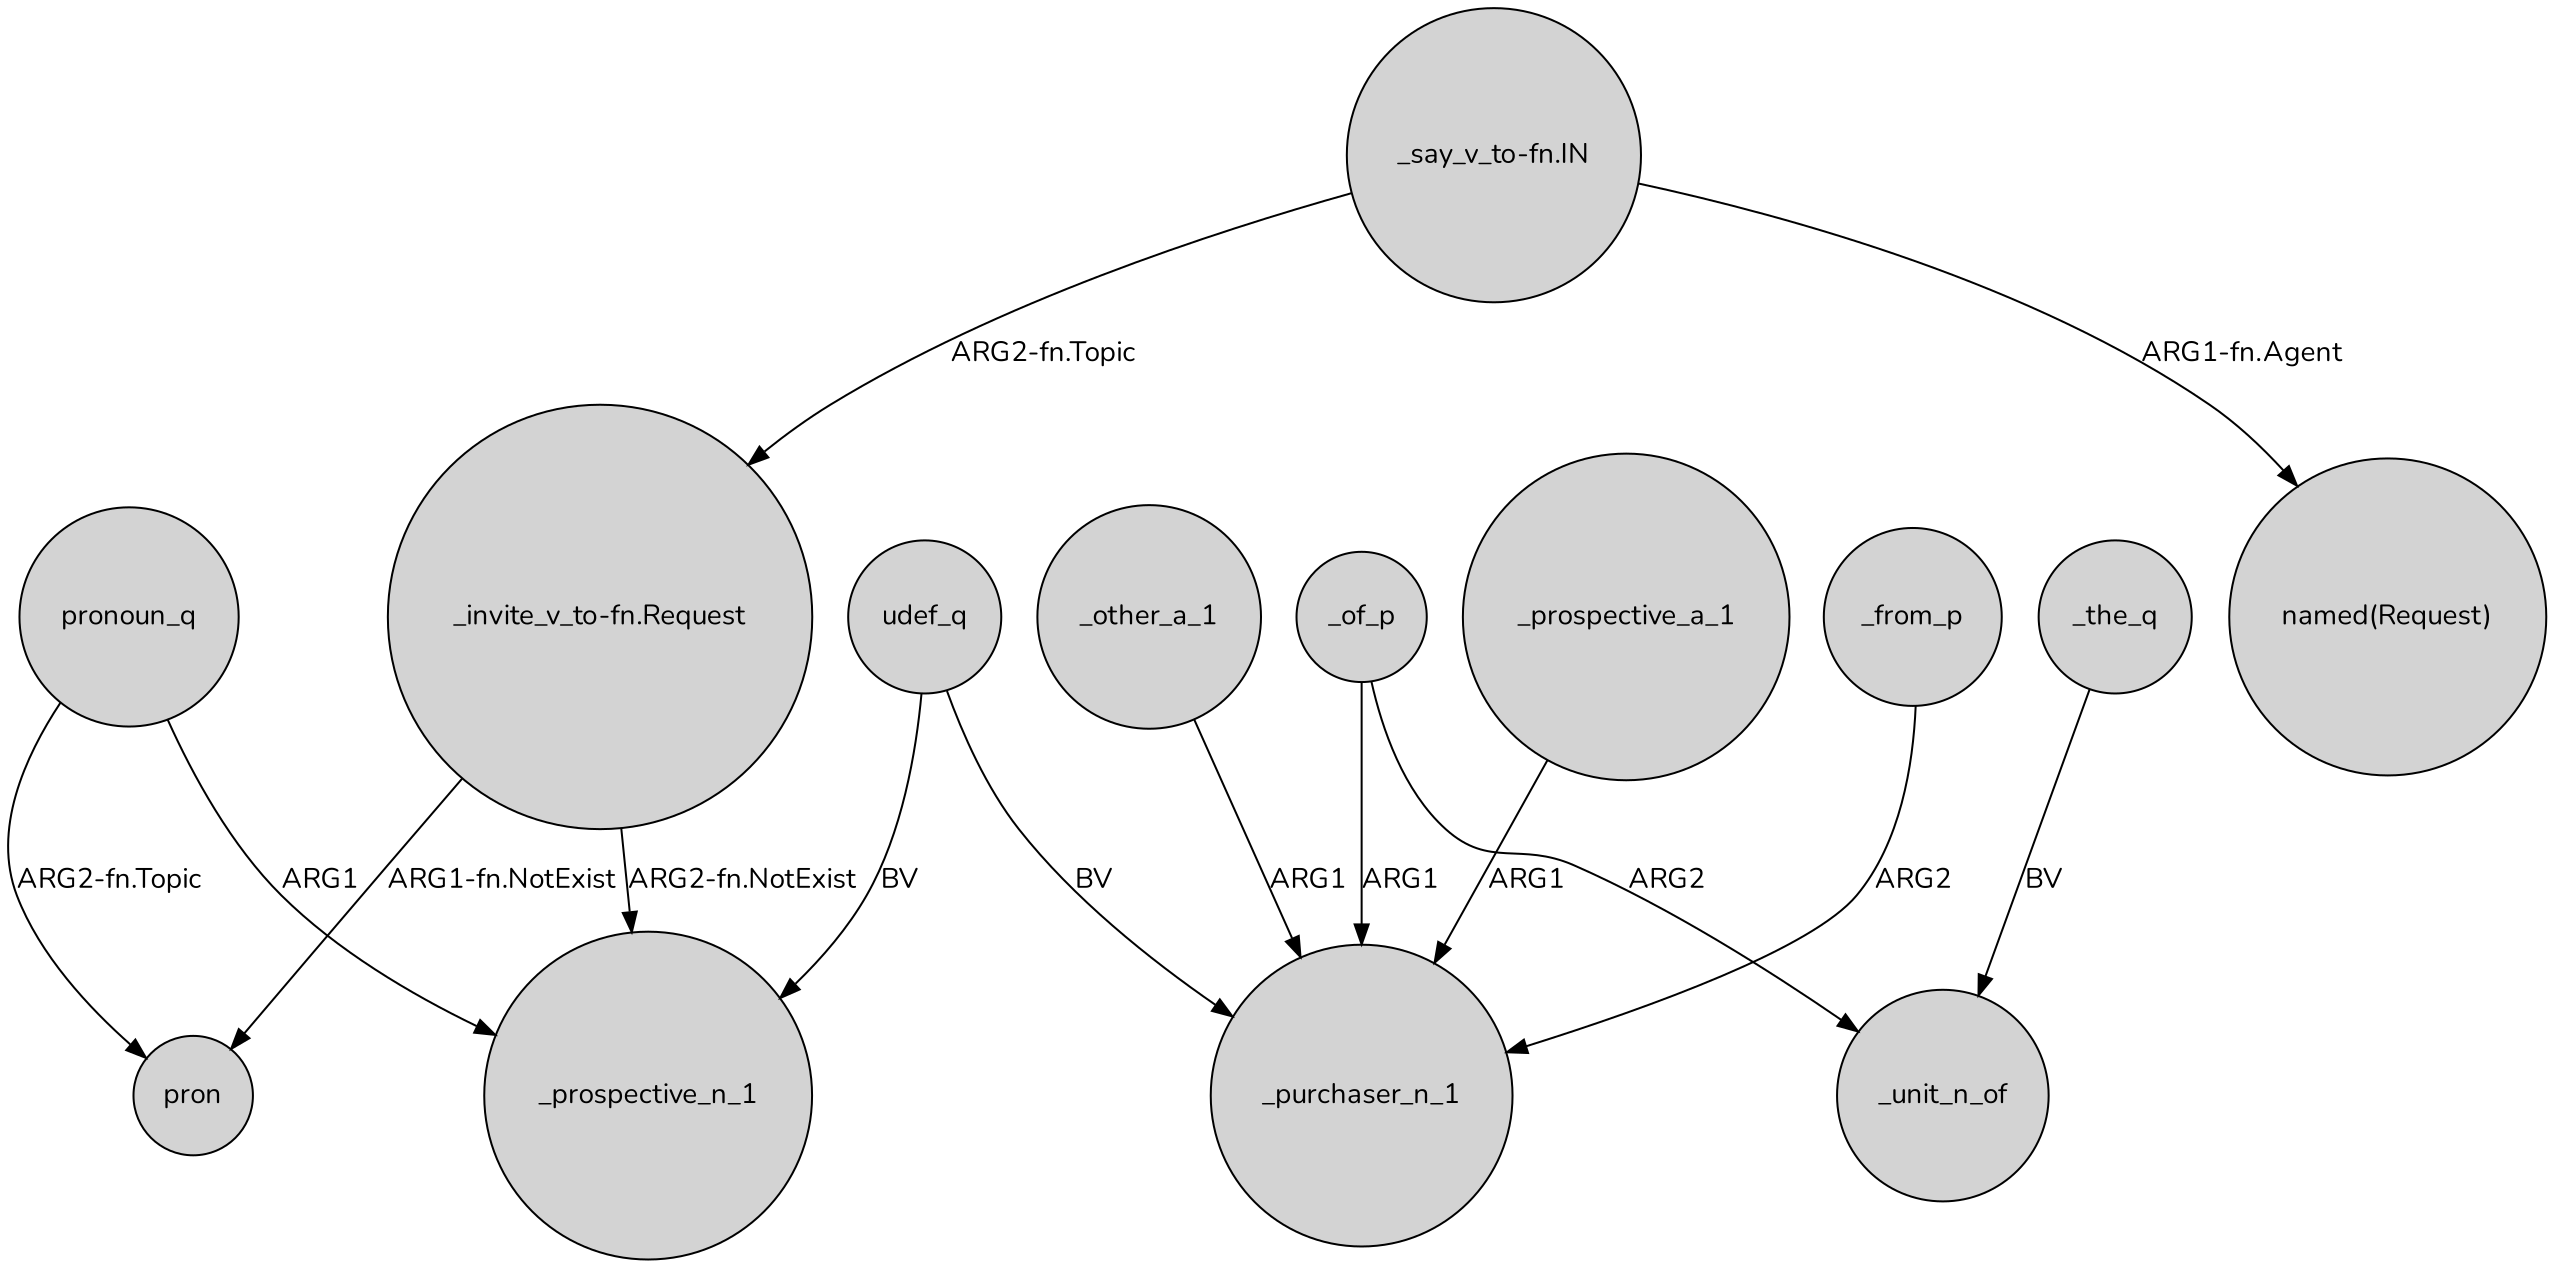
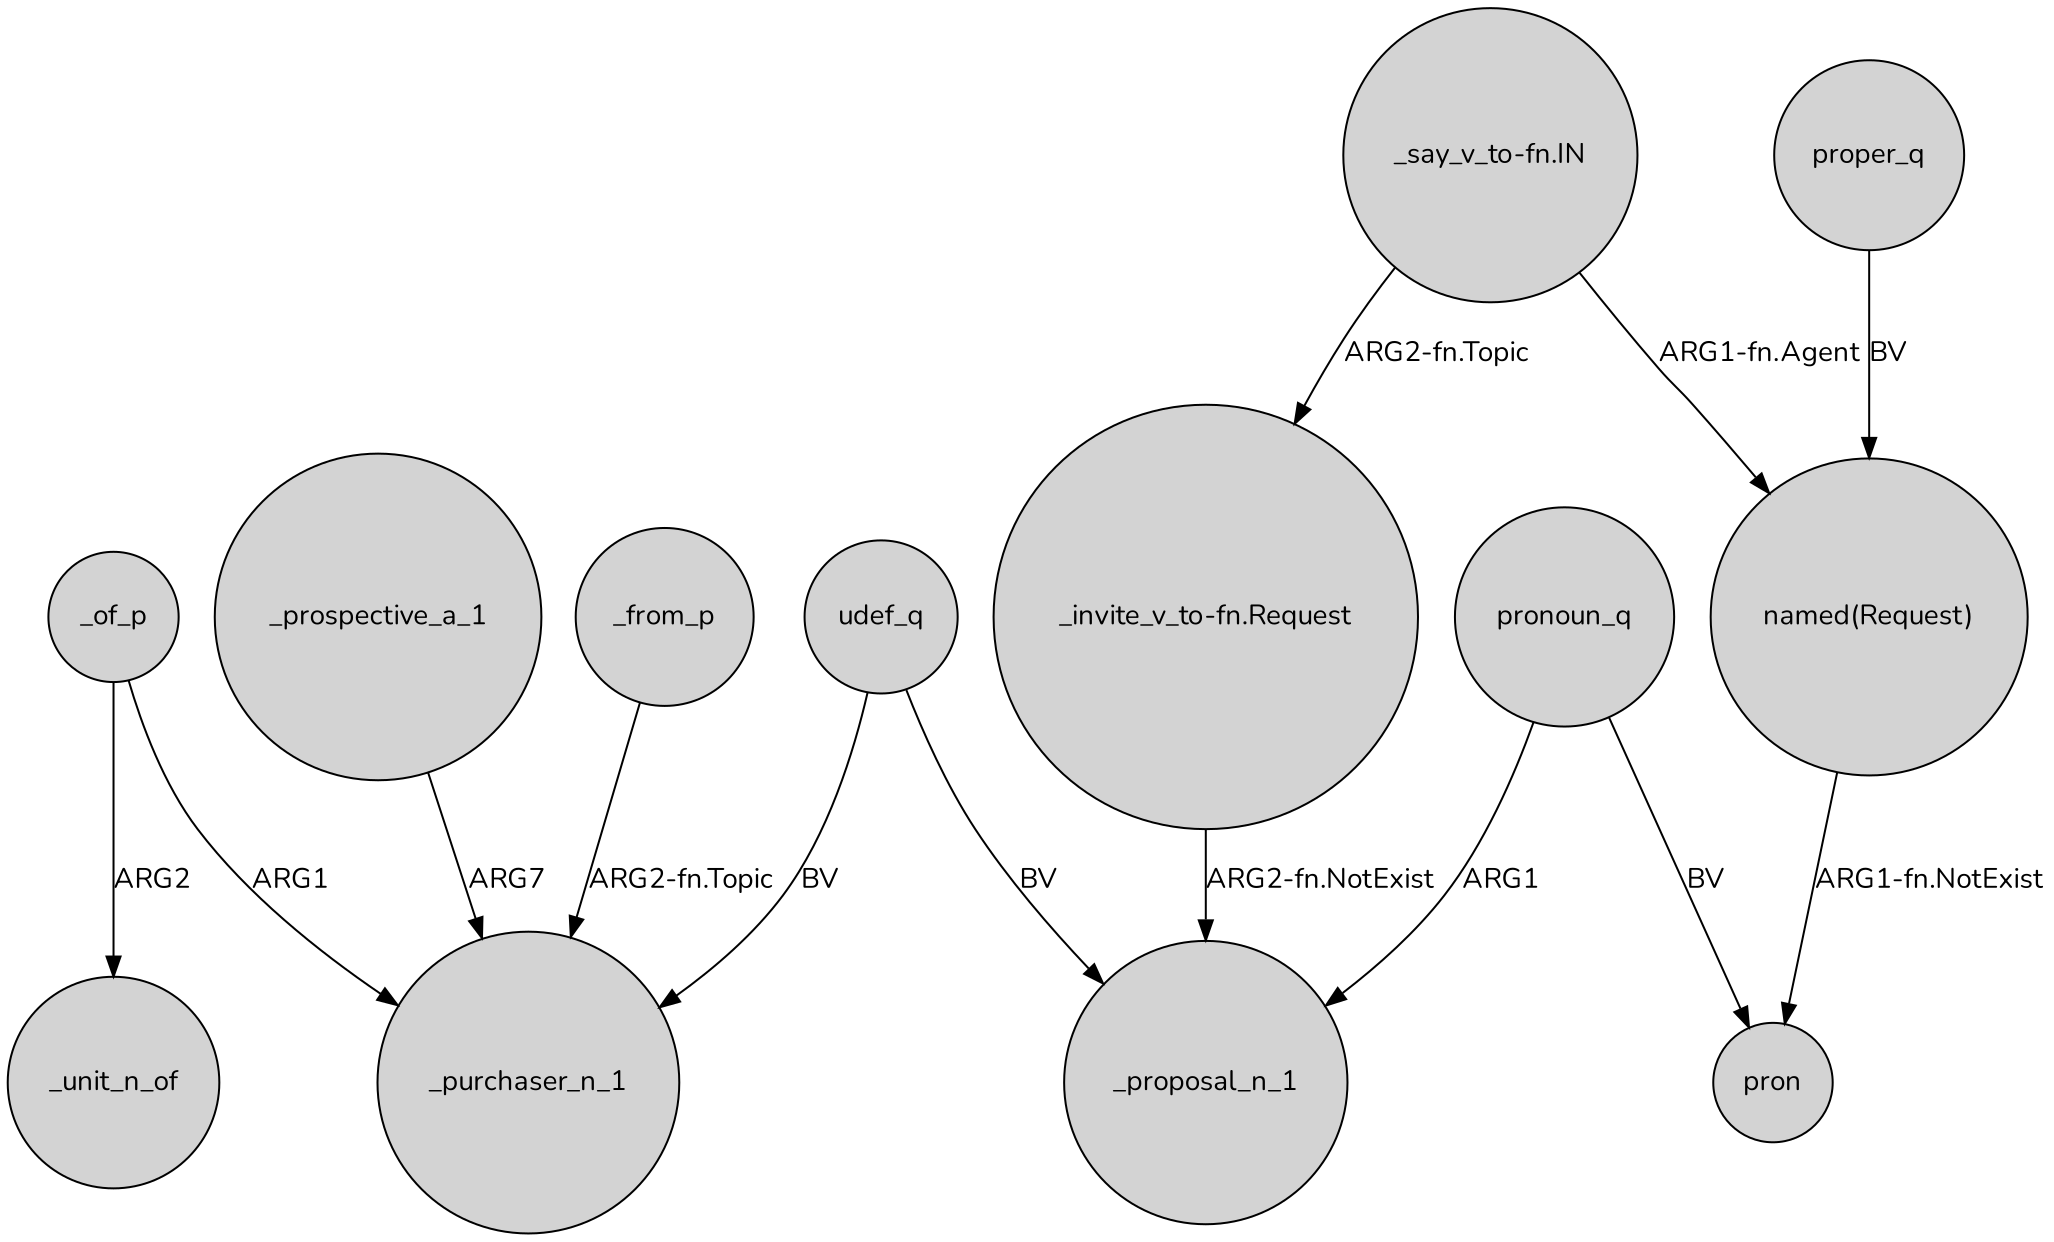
none -> (1869, 155)
(1149, 617) -> none
(2115, 617) -> none
(110, 880) -> (1706, 880)
(1527, 880) -> (507, 880)
(1914, 880) -> (682, 880)
(353, 906) -> (1813, 888)
(648, 1096) -> (1206, 1083)
